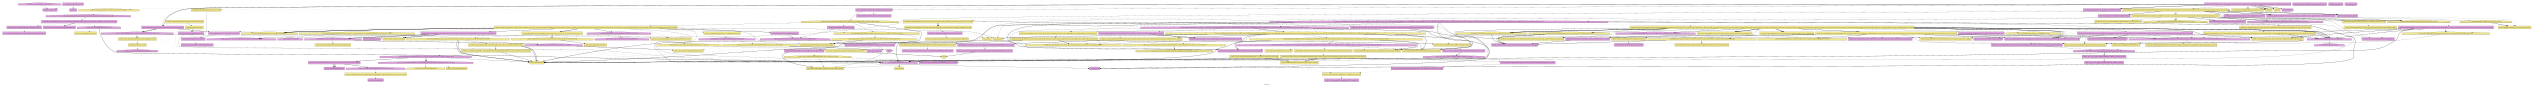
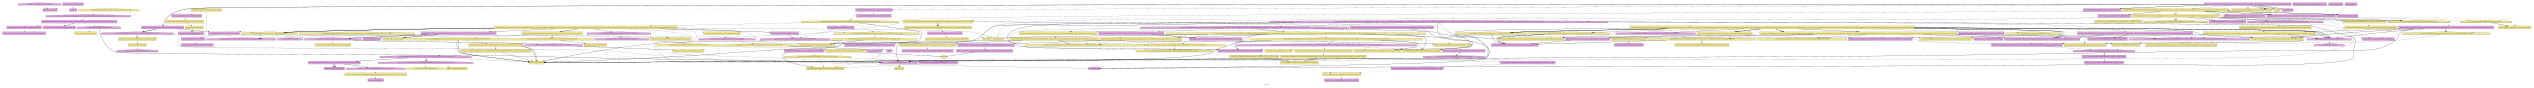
none -> (187, 16)
